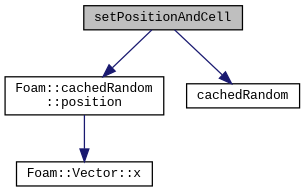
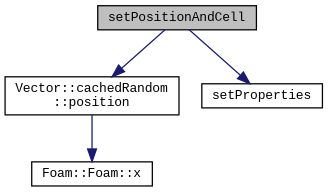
(84, 96) -> (92, 96)
(243, 96) -> (262, 96)
(84, 174) -> (92, 174)
